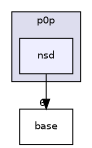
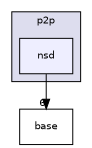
(46, 21) -> (46, 21)
